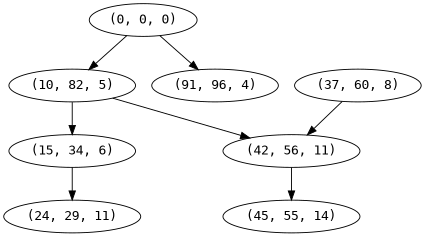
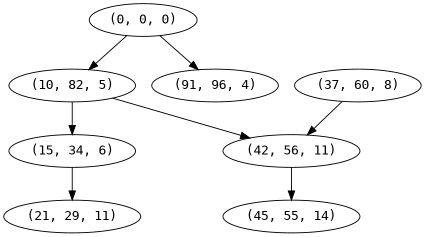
(72, 217) -> (72, 217)
